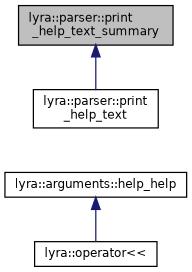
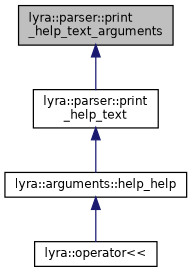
(96, 25) -> (96, 25)
none -> (96, 156)
